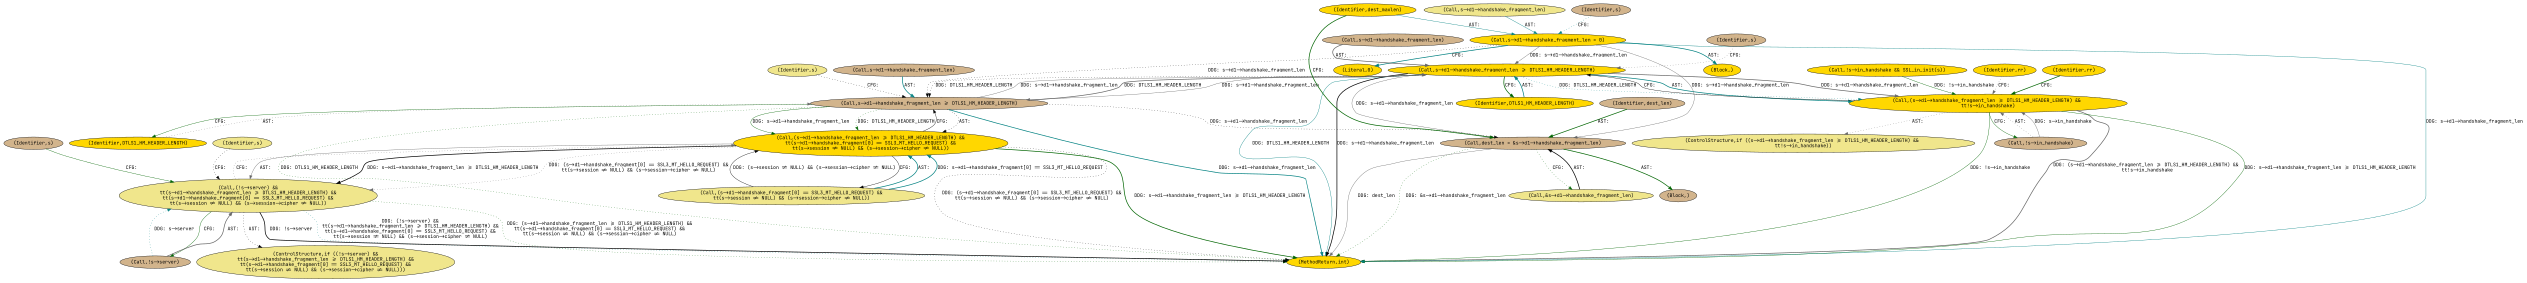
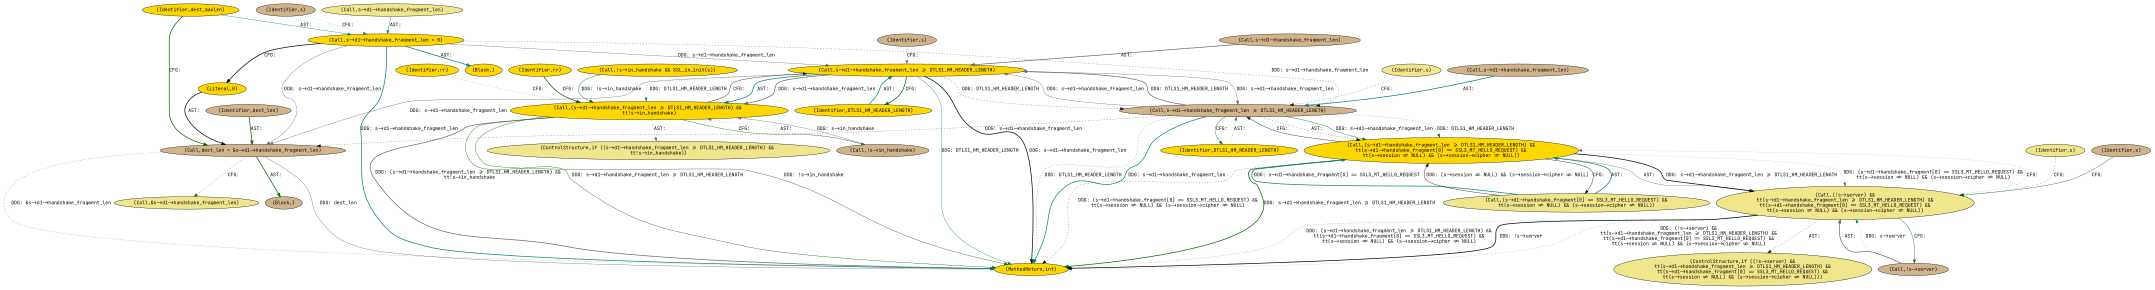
(1443, 55) -> (270, 51)
(1570, 167) -> (190, 122)
(2365, 218) -> (568, 258)
